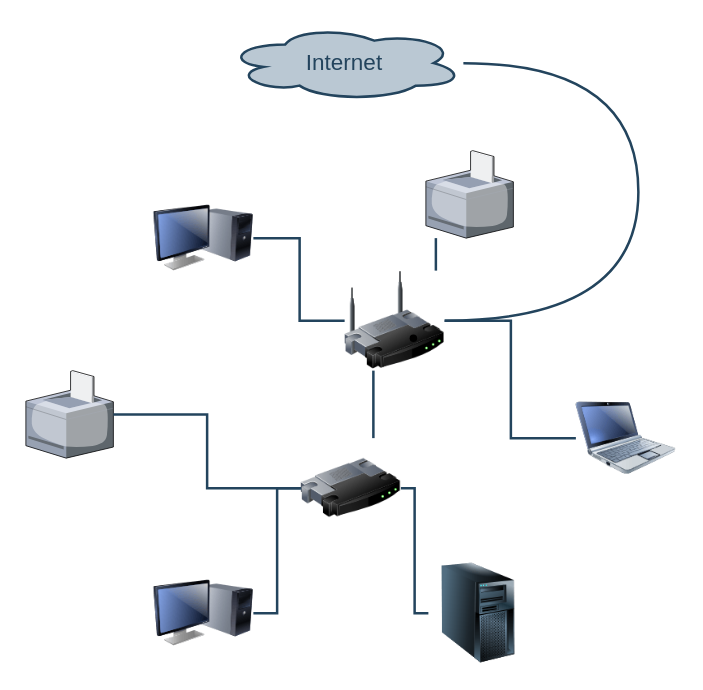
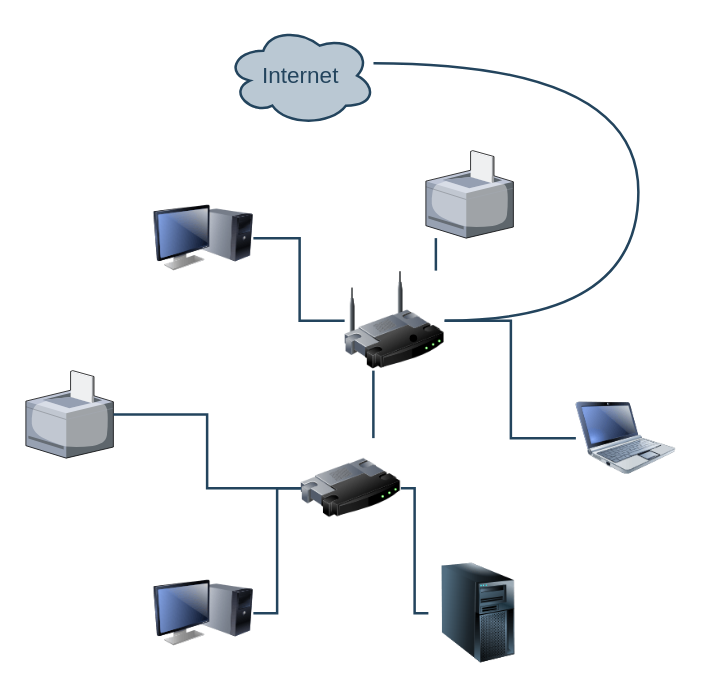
(344, 63) -> (301, 76)
